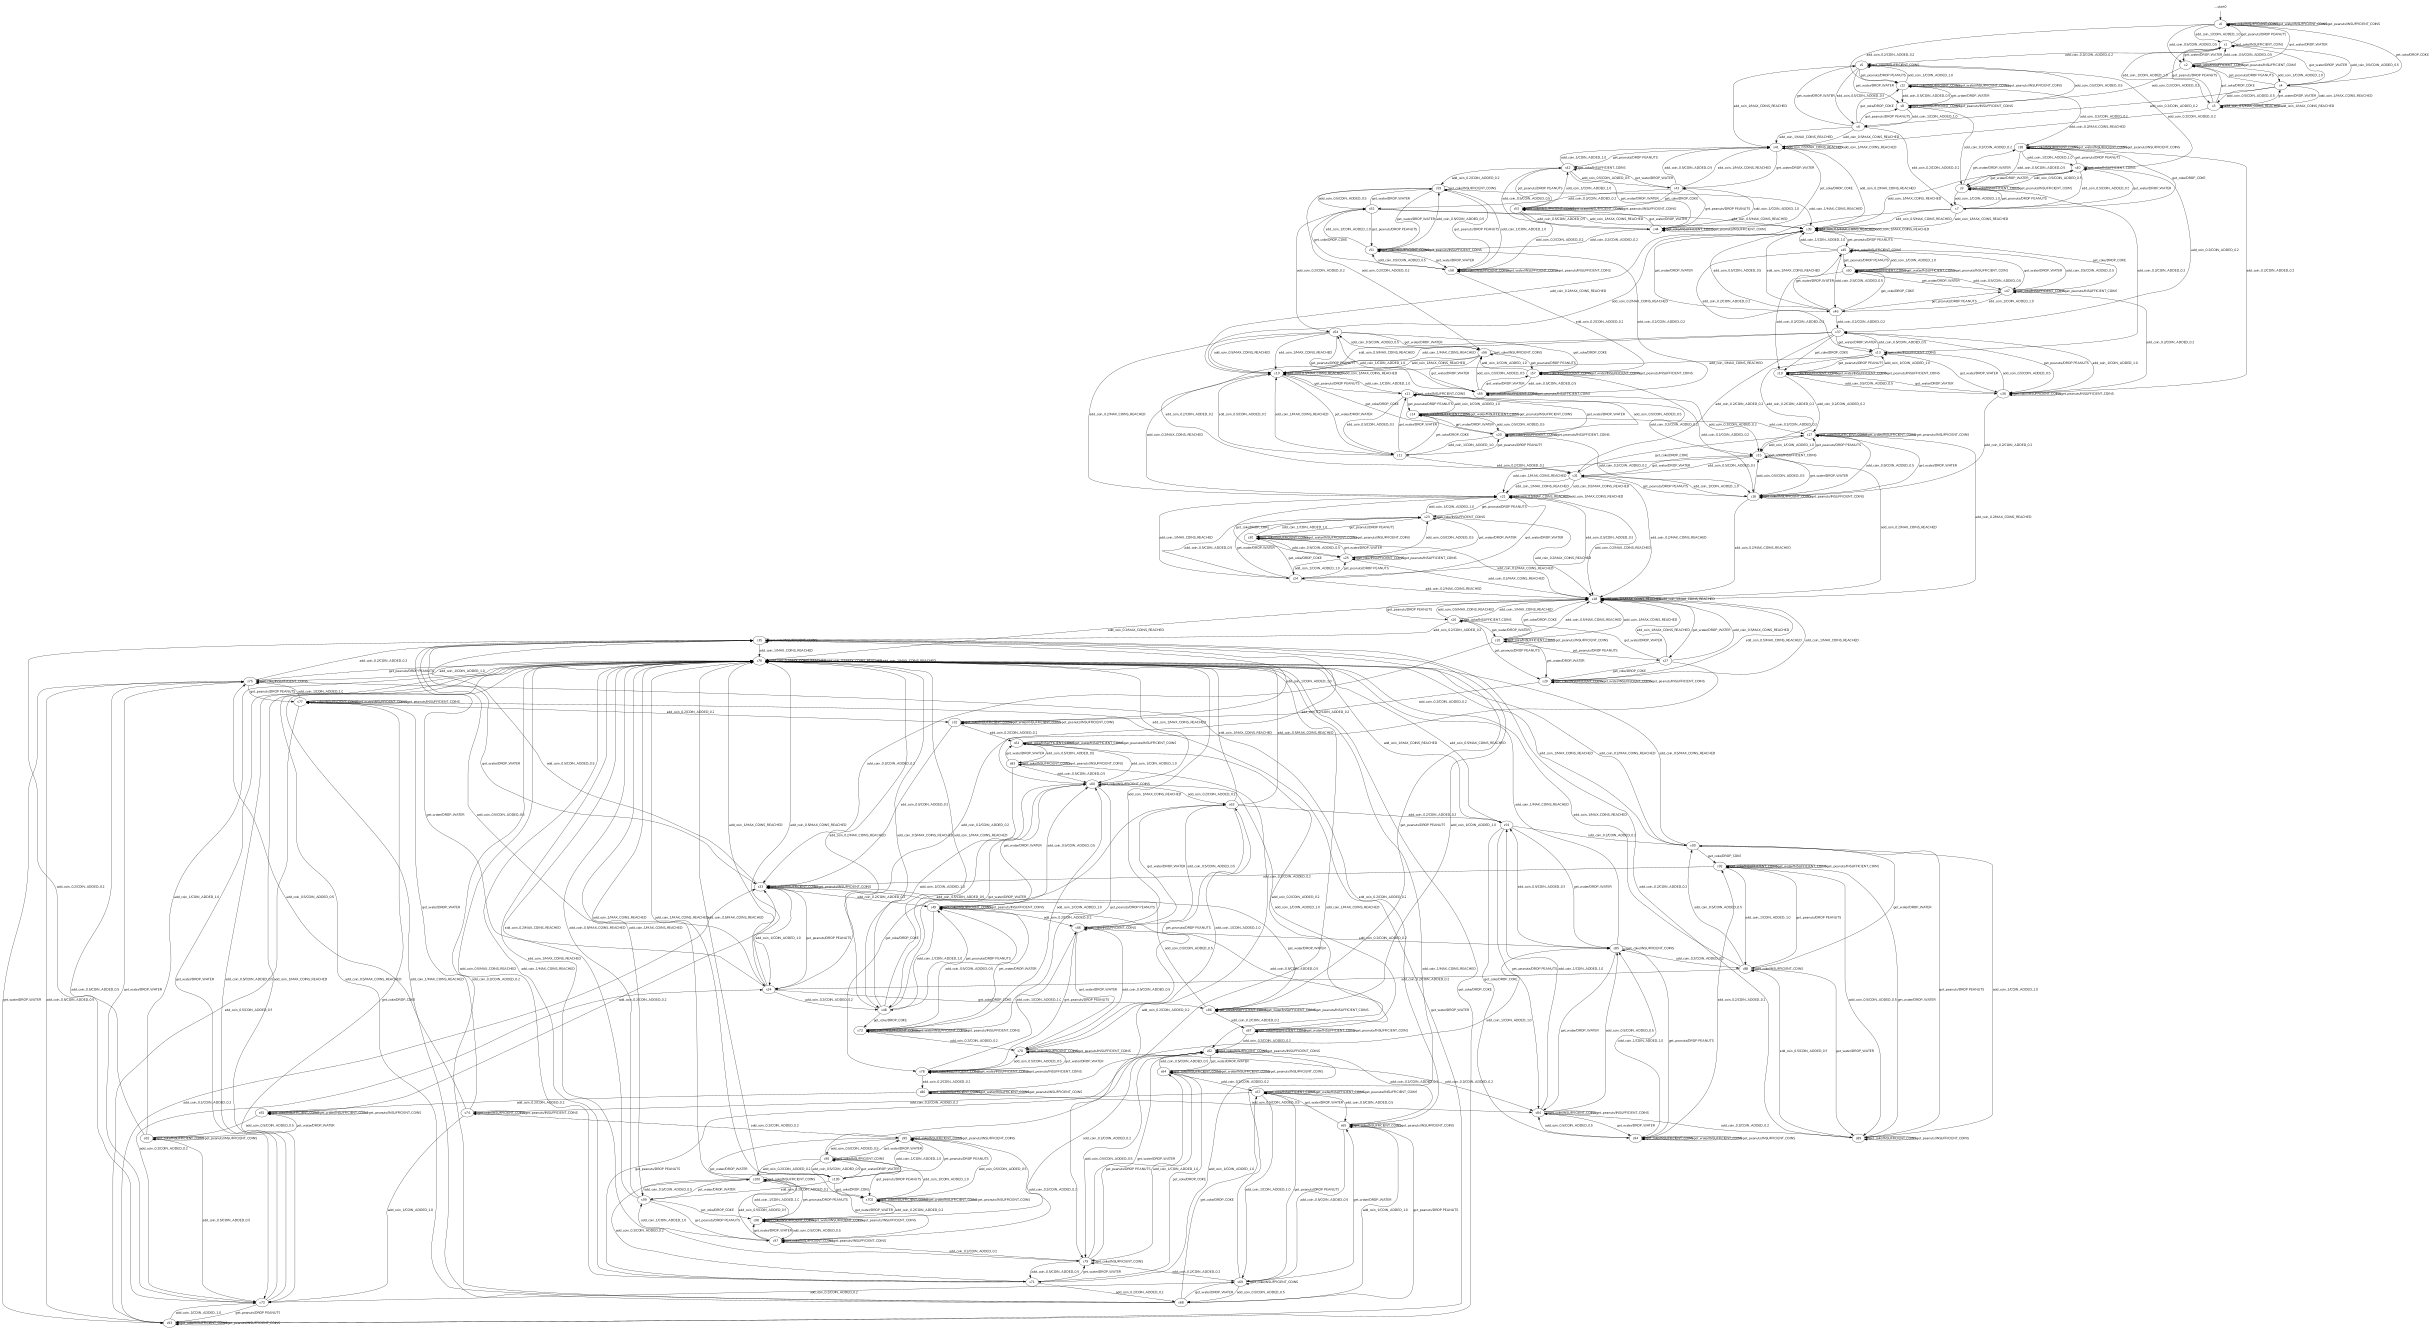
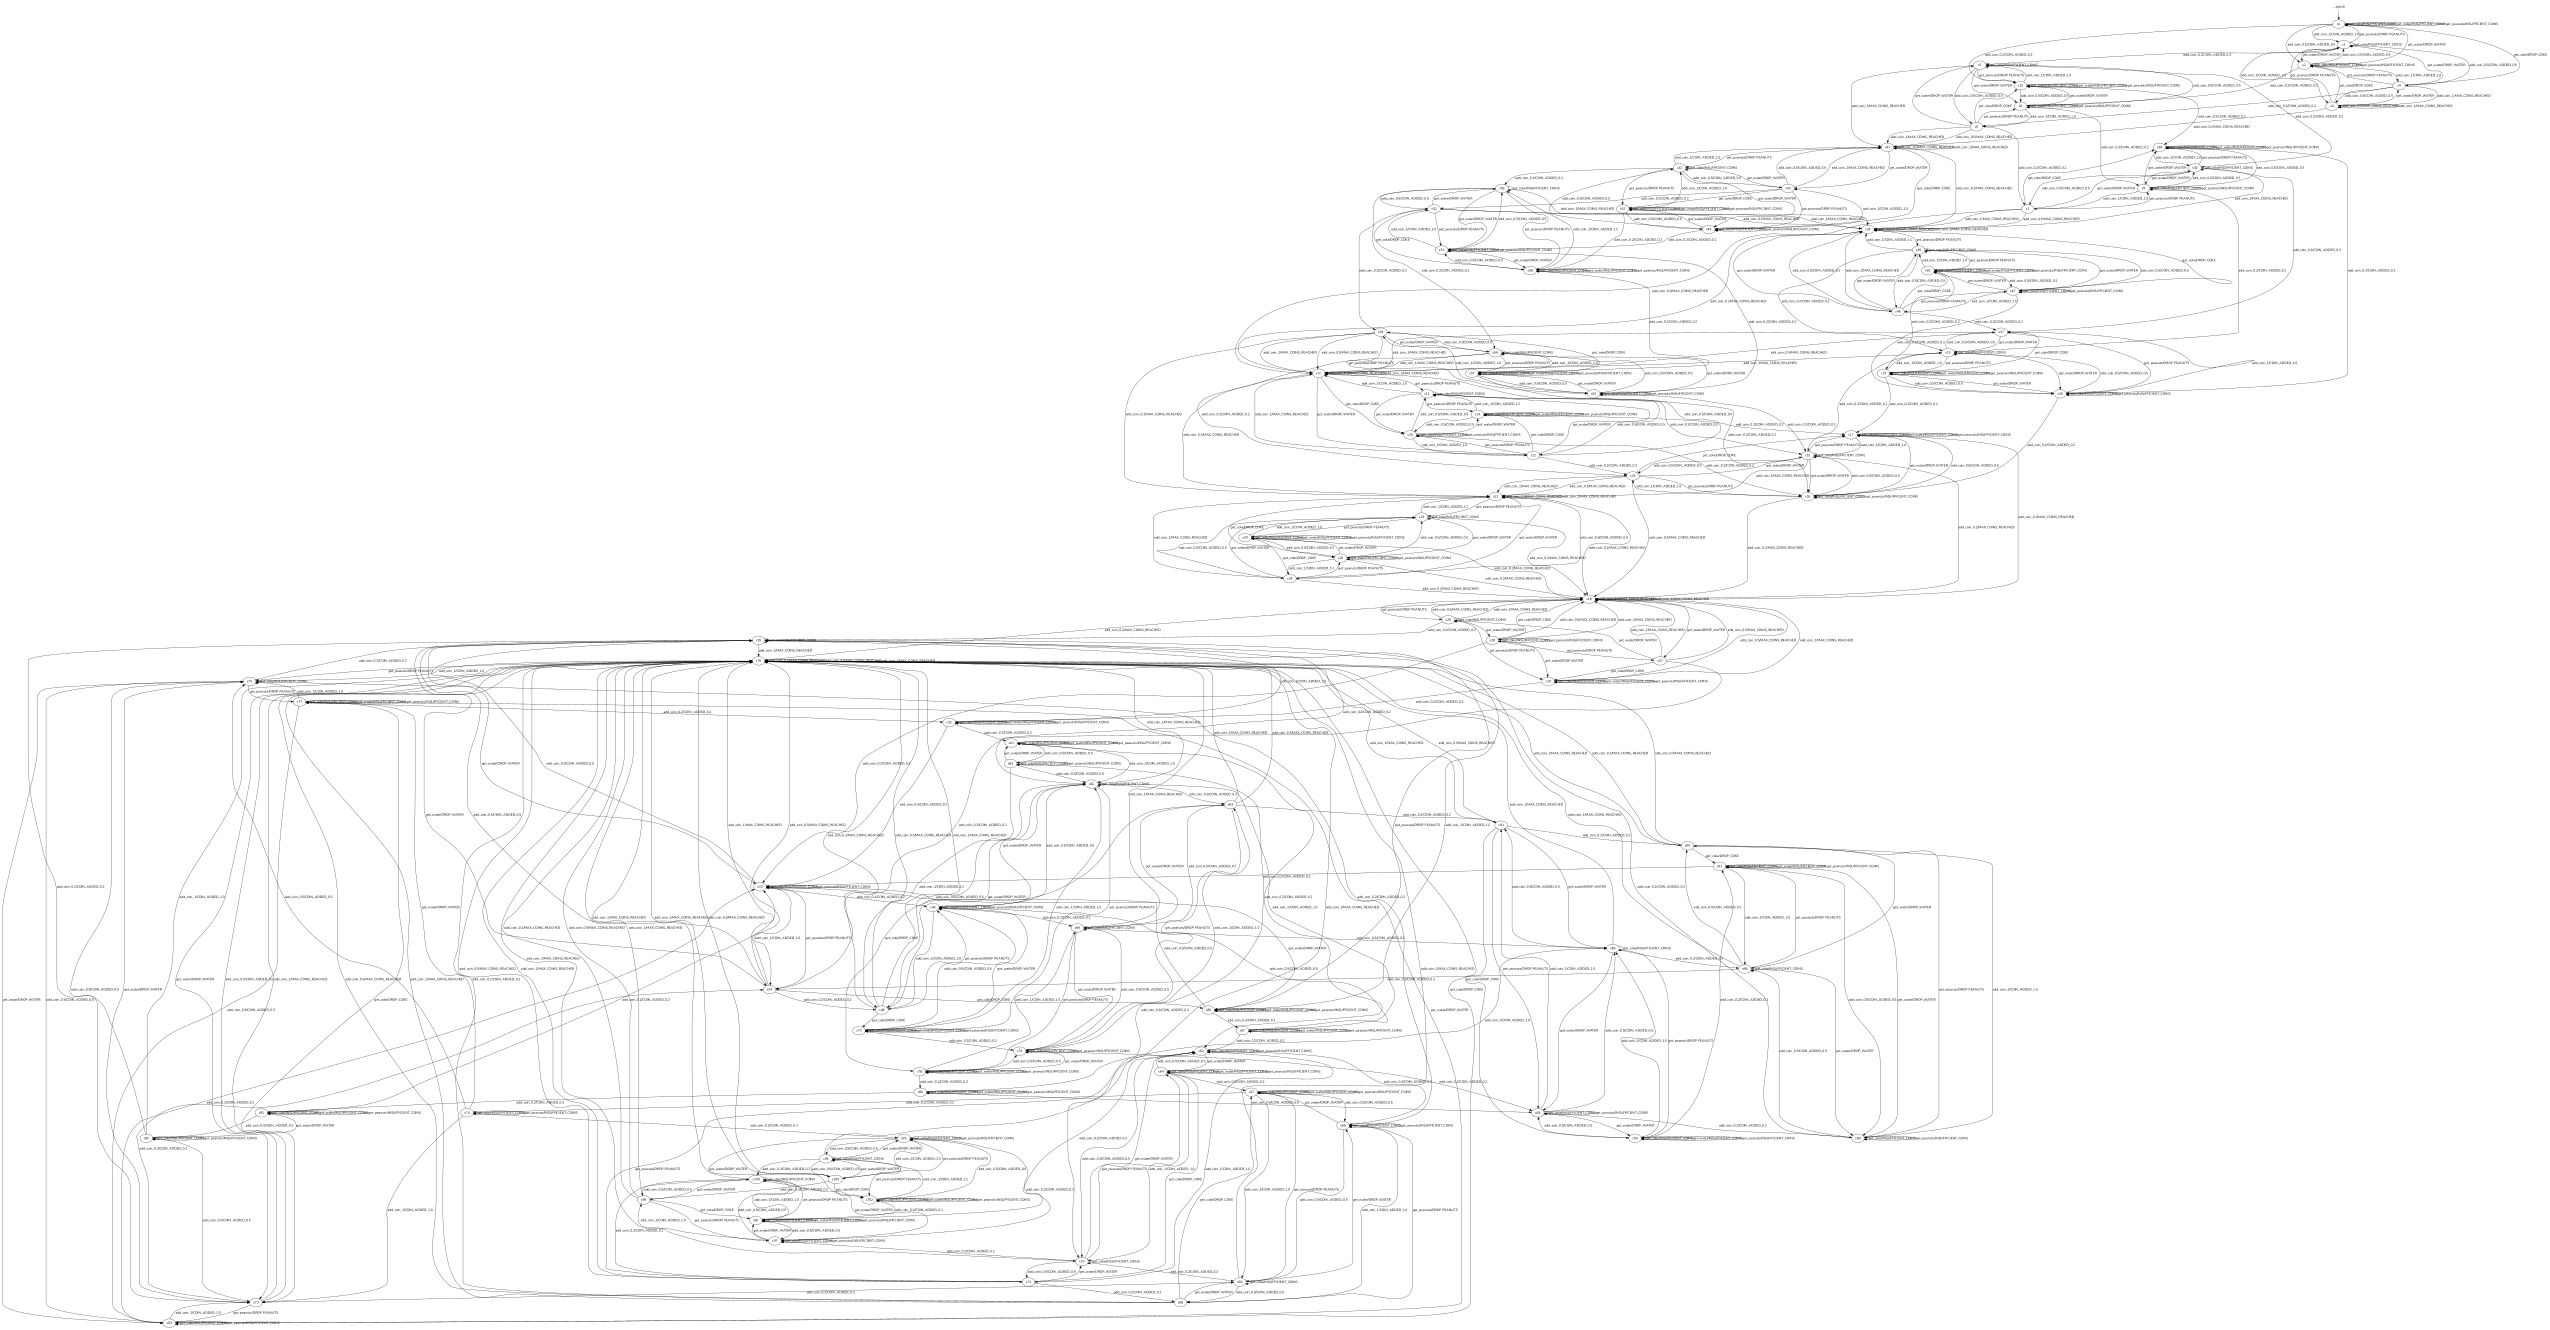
(1708, 410) -> none
